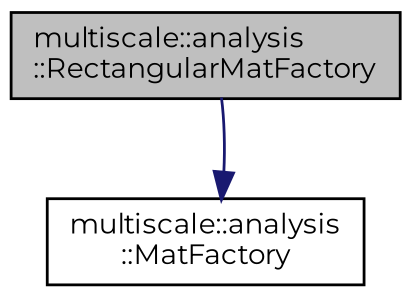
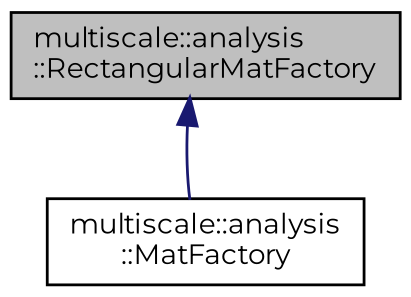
(224, 135) -> (187, 163)
